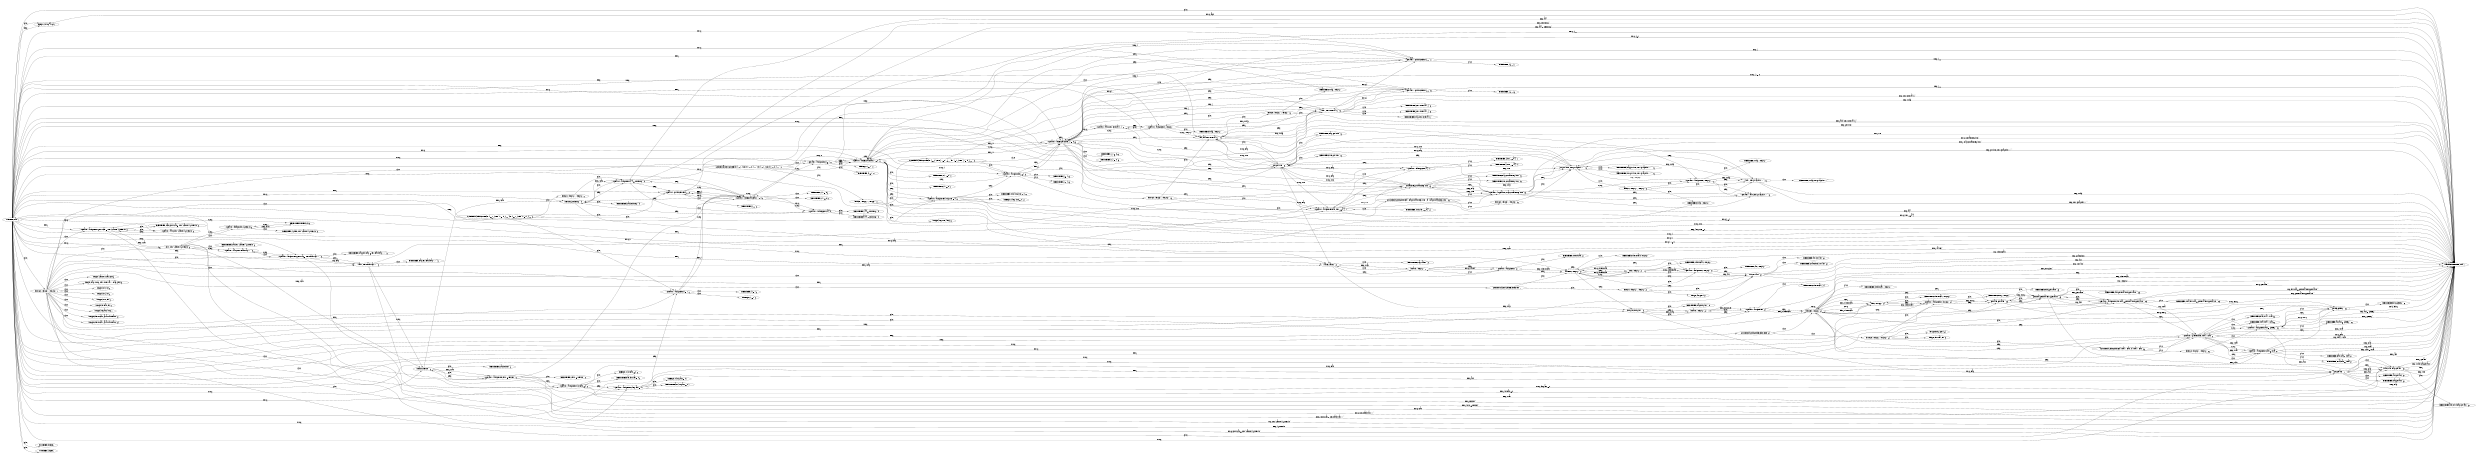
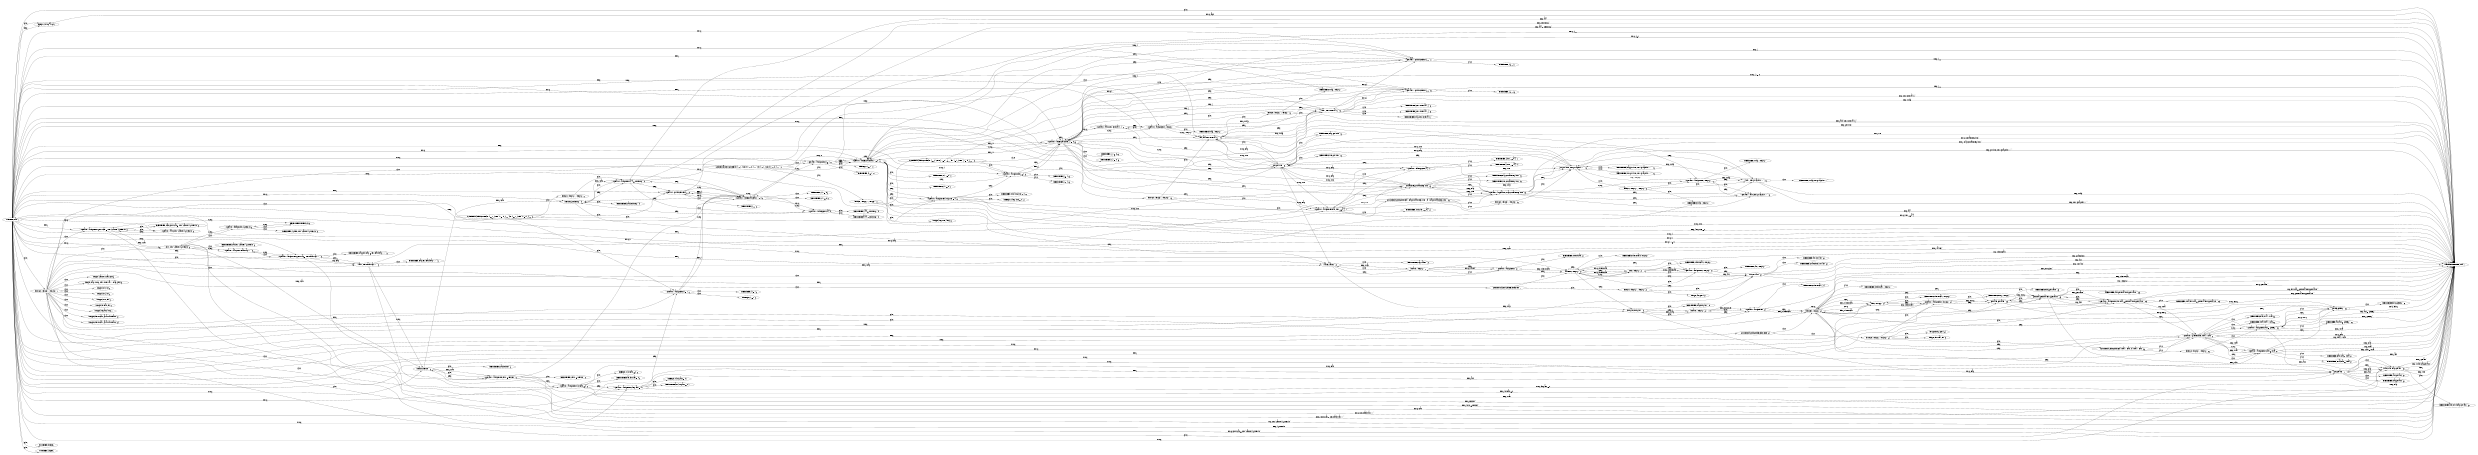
(1377, 210) -> (1372, 213)
(1745, 220) -> none
(266, 227) -> (266, 227)
